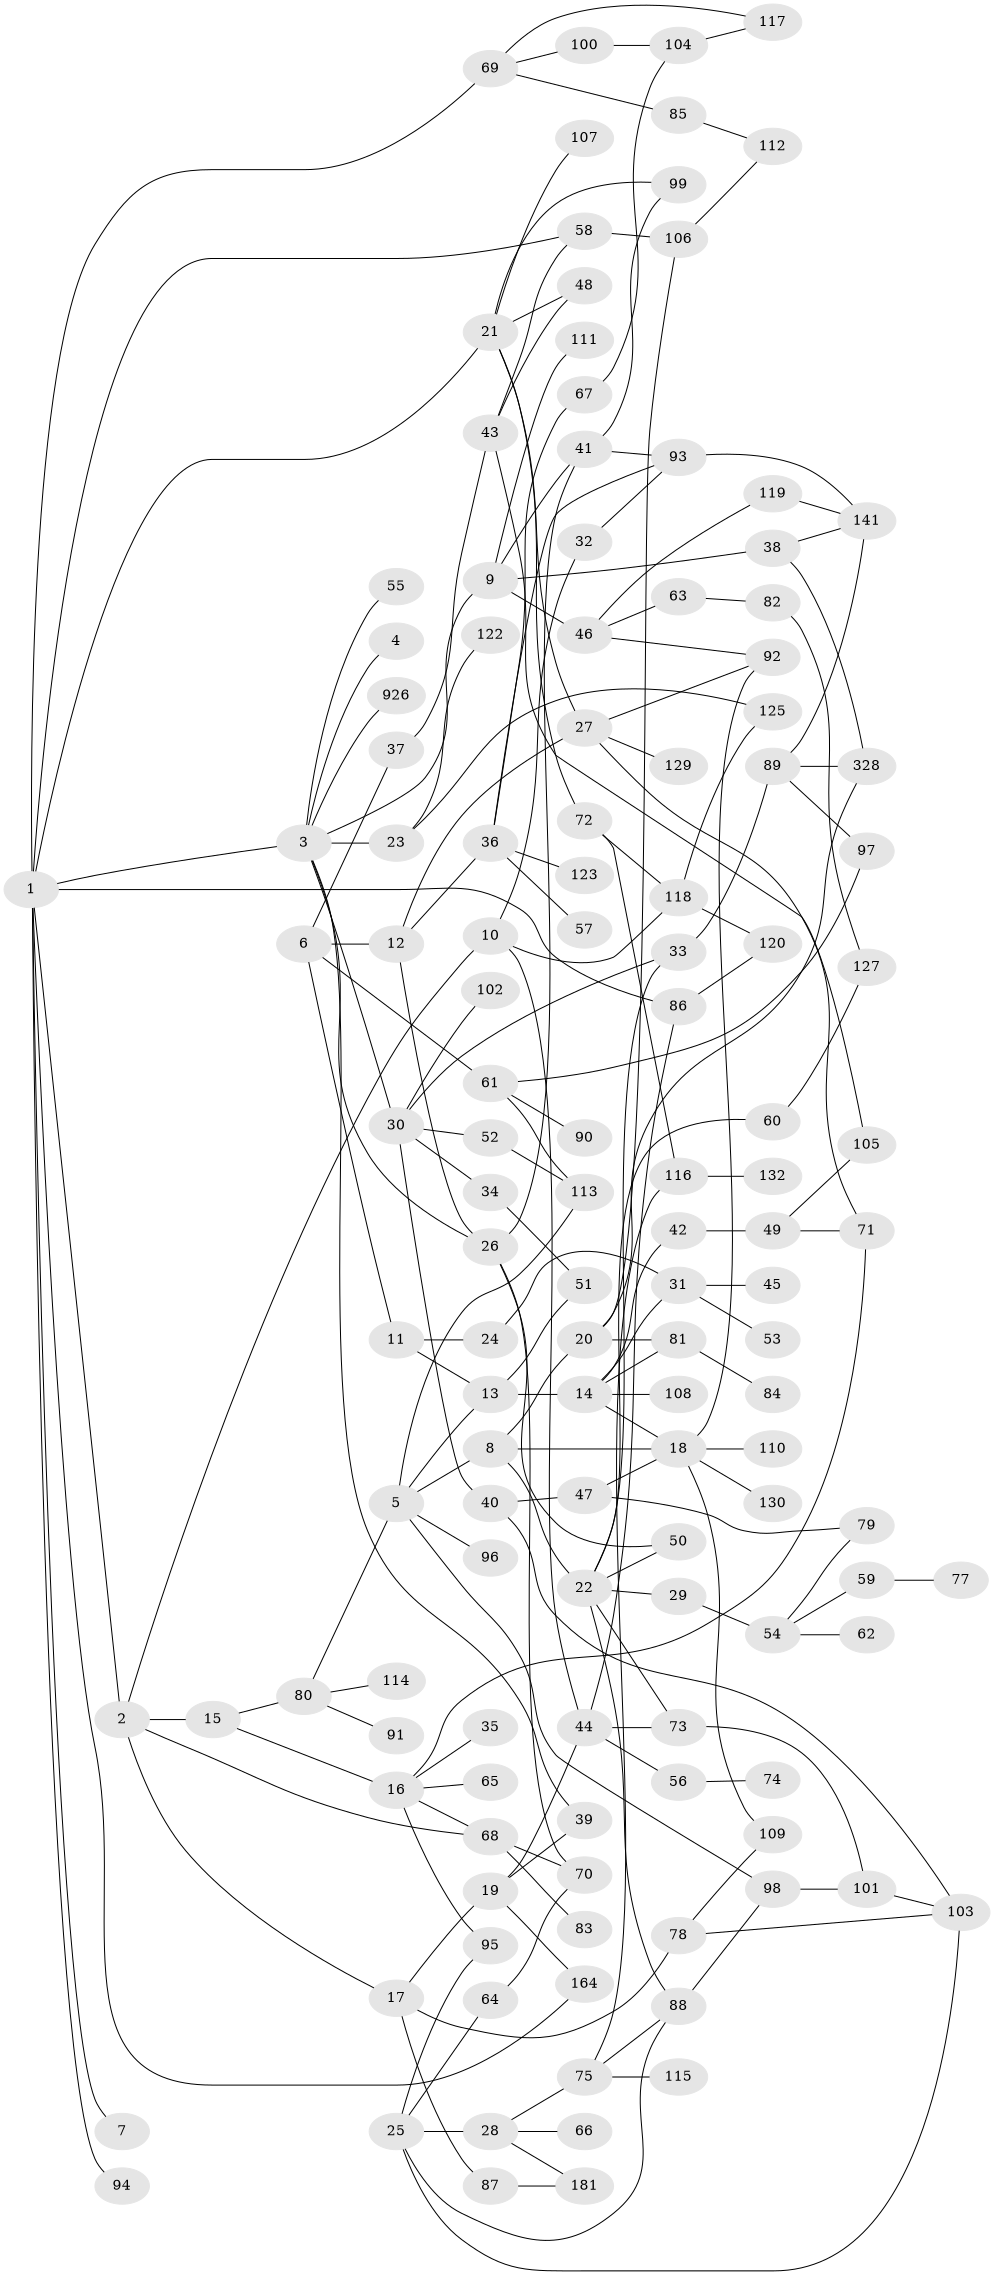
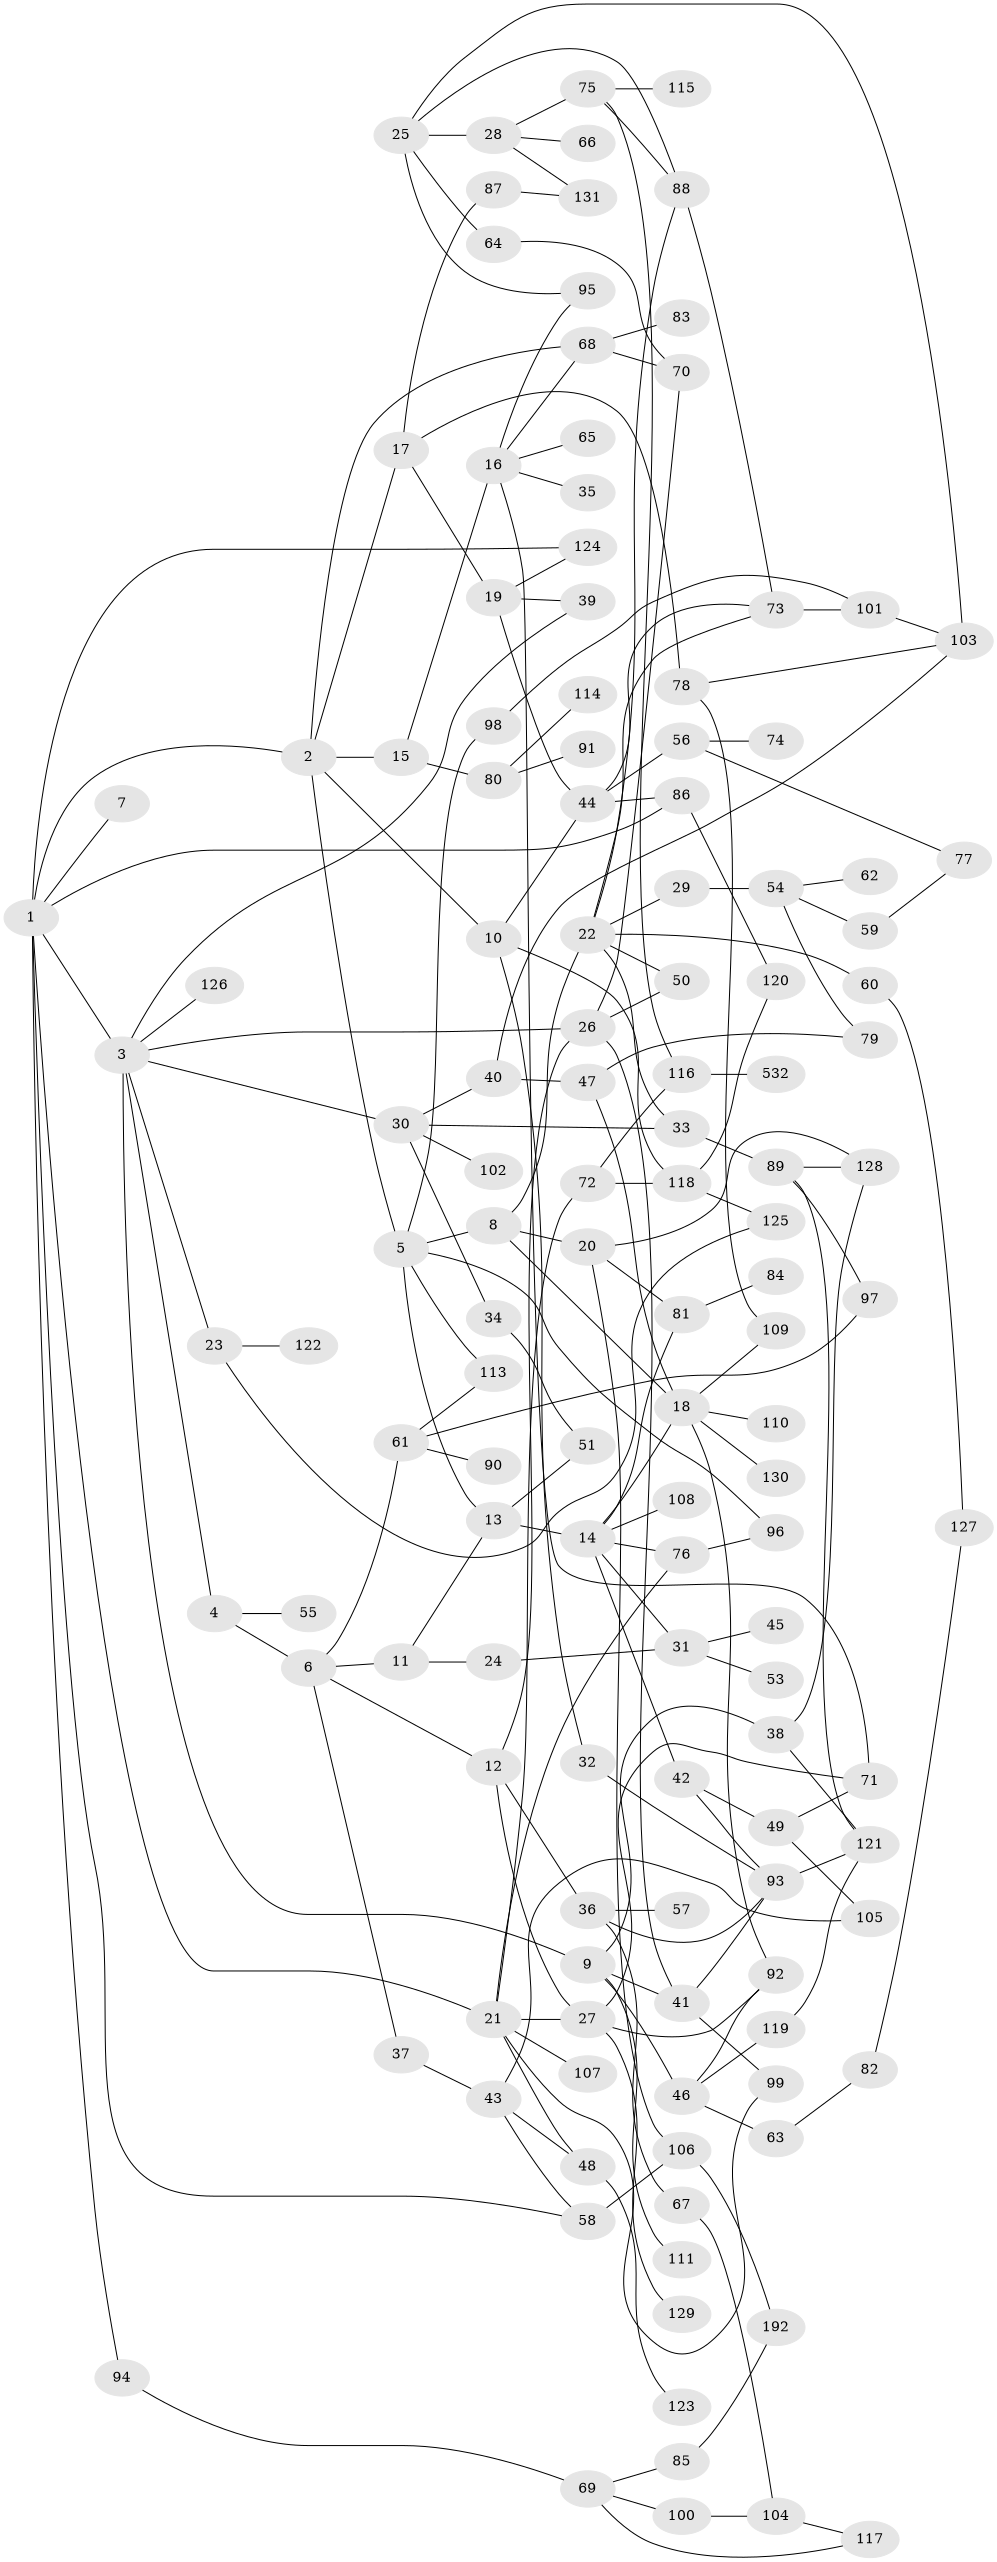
(773, 146) -> (776, 2327)
(64, 339) -> (350, 2446)
(867, 521) -> (870, 1845)
(396, 696) -> (215, 985)
(329, 708) -> (262, 1614)
(867, 766) -> (870, 1167)
none -> (823, 801)
(537, 859) -> (636, 2286)
(491, 1138) -> none
(773, 1176) -> (776, 1074)
none -> (682, 1555)
(350, 1600) -> (346, 1005)
none -> (262, 1641)
none -> (726, 1830)
(726, 1948) -> (735, 399)
(585, 1984) -> (588, 547)
(585, 2186) -> (588, 198)
